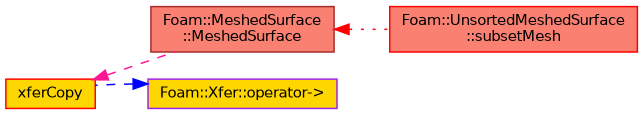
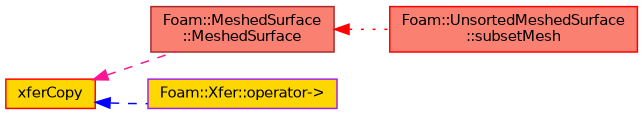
(114, 84) -> (129, 104)
